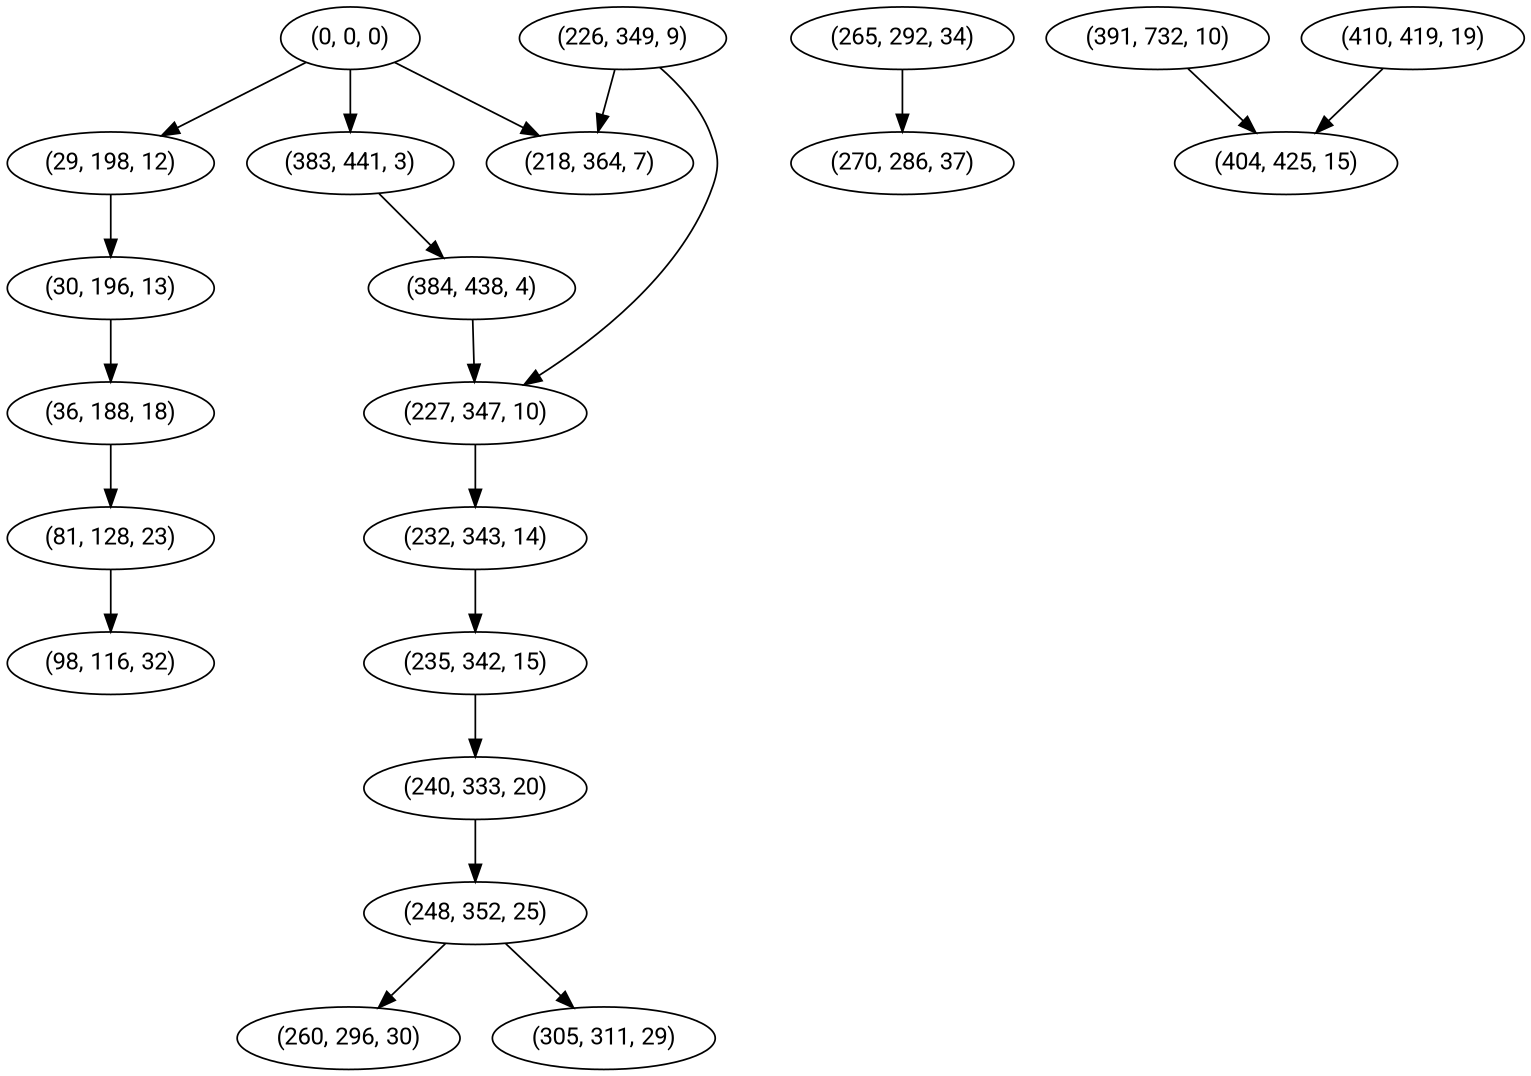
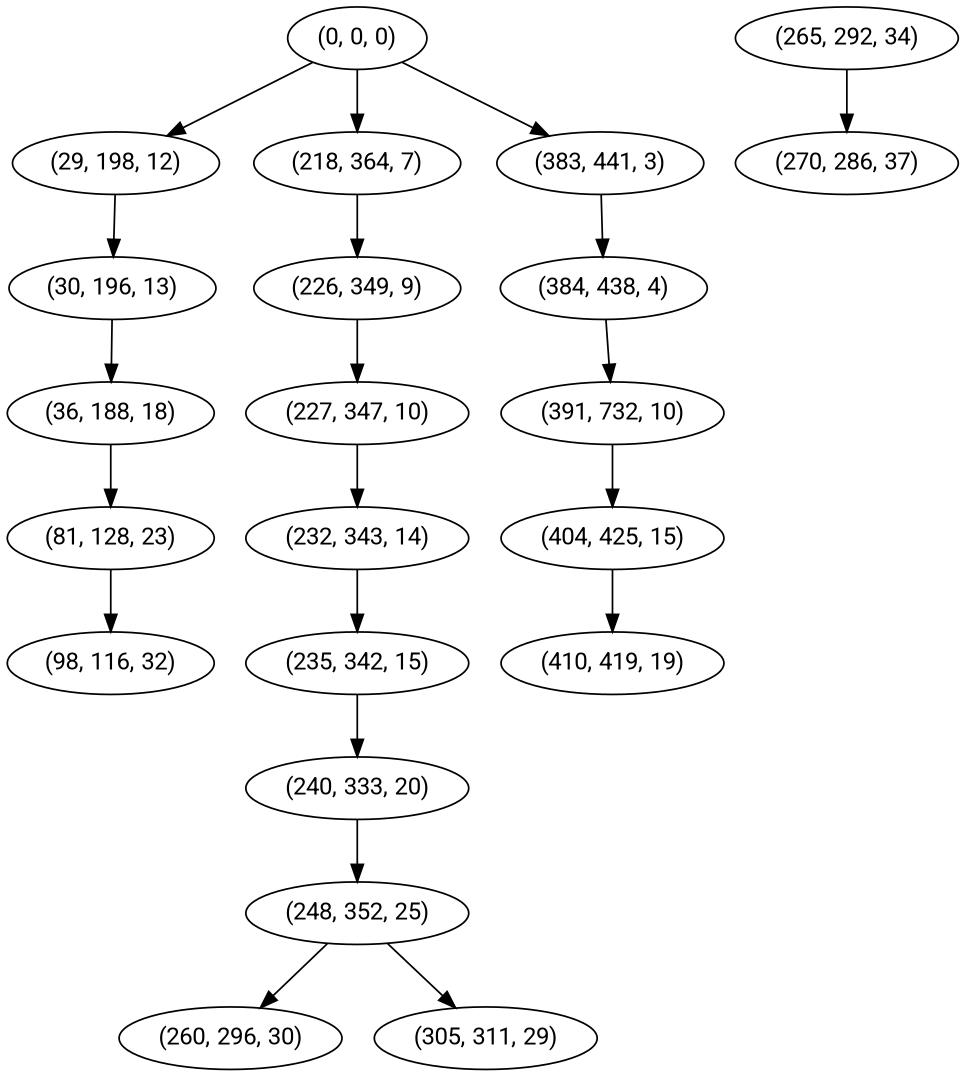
(609, 92) -> (357, 217)
(1356, 95) -> (612, 592)
(473, 342) -> (608, 342)
